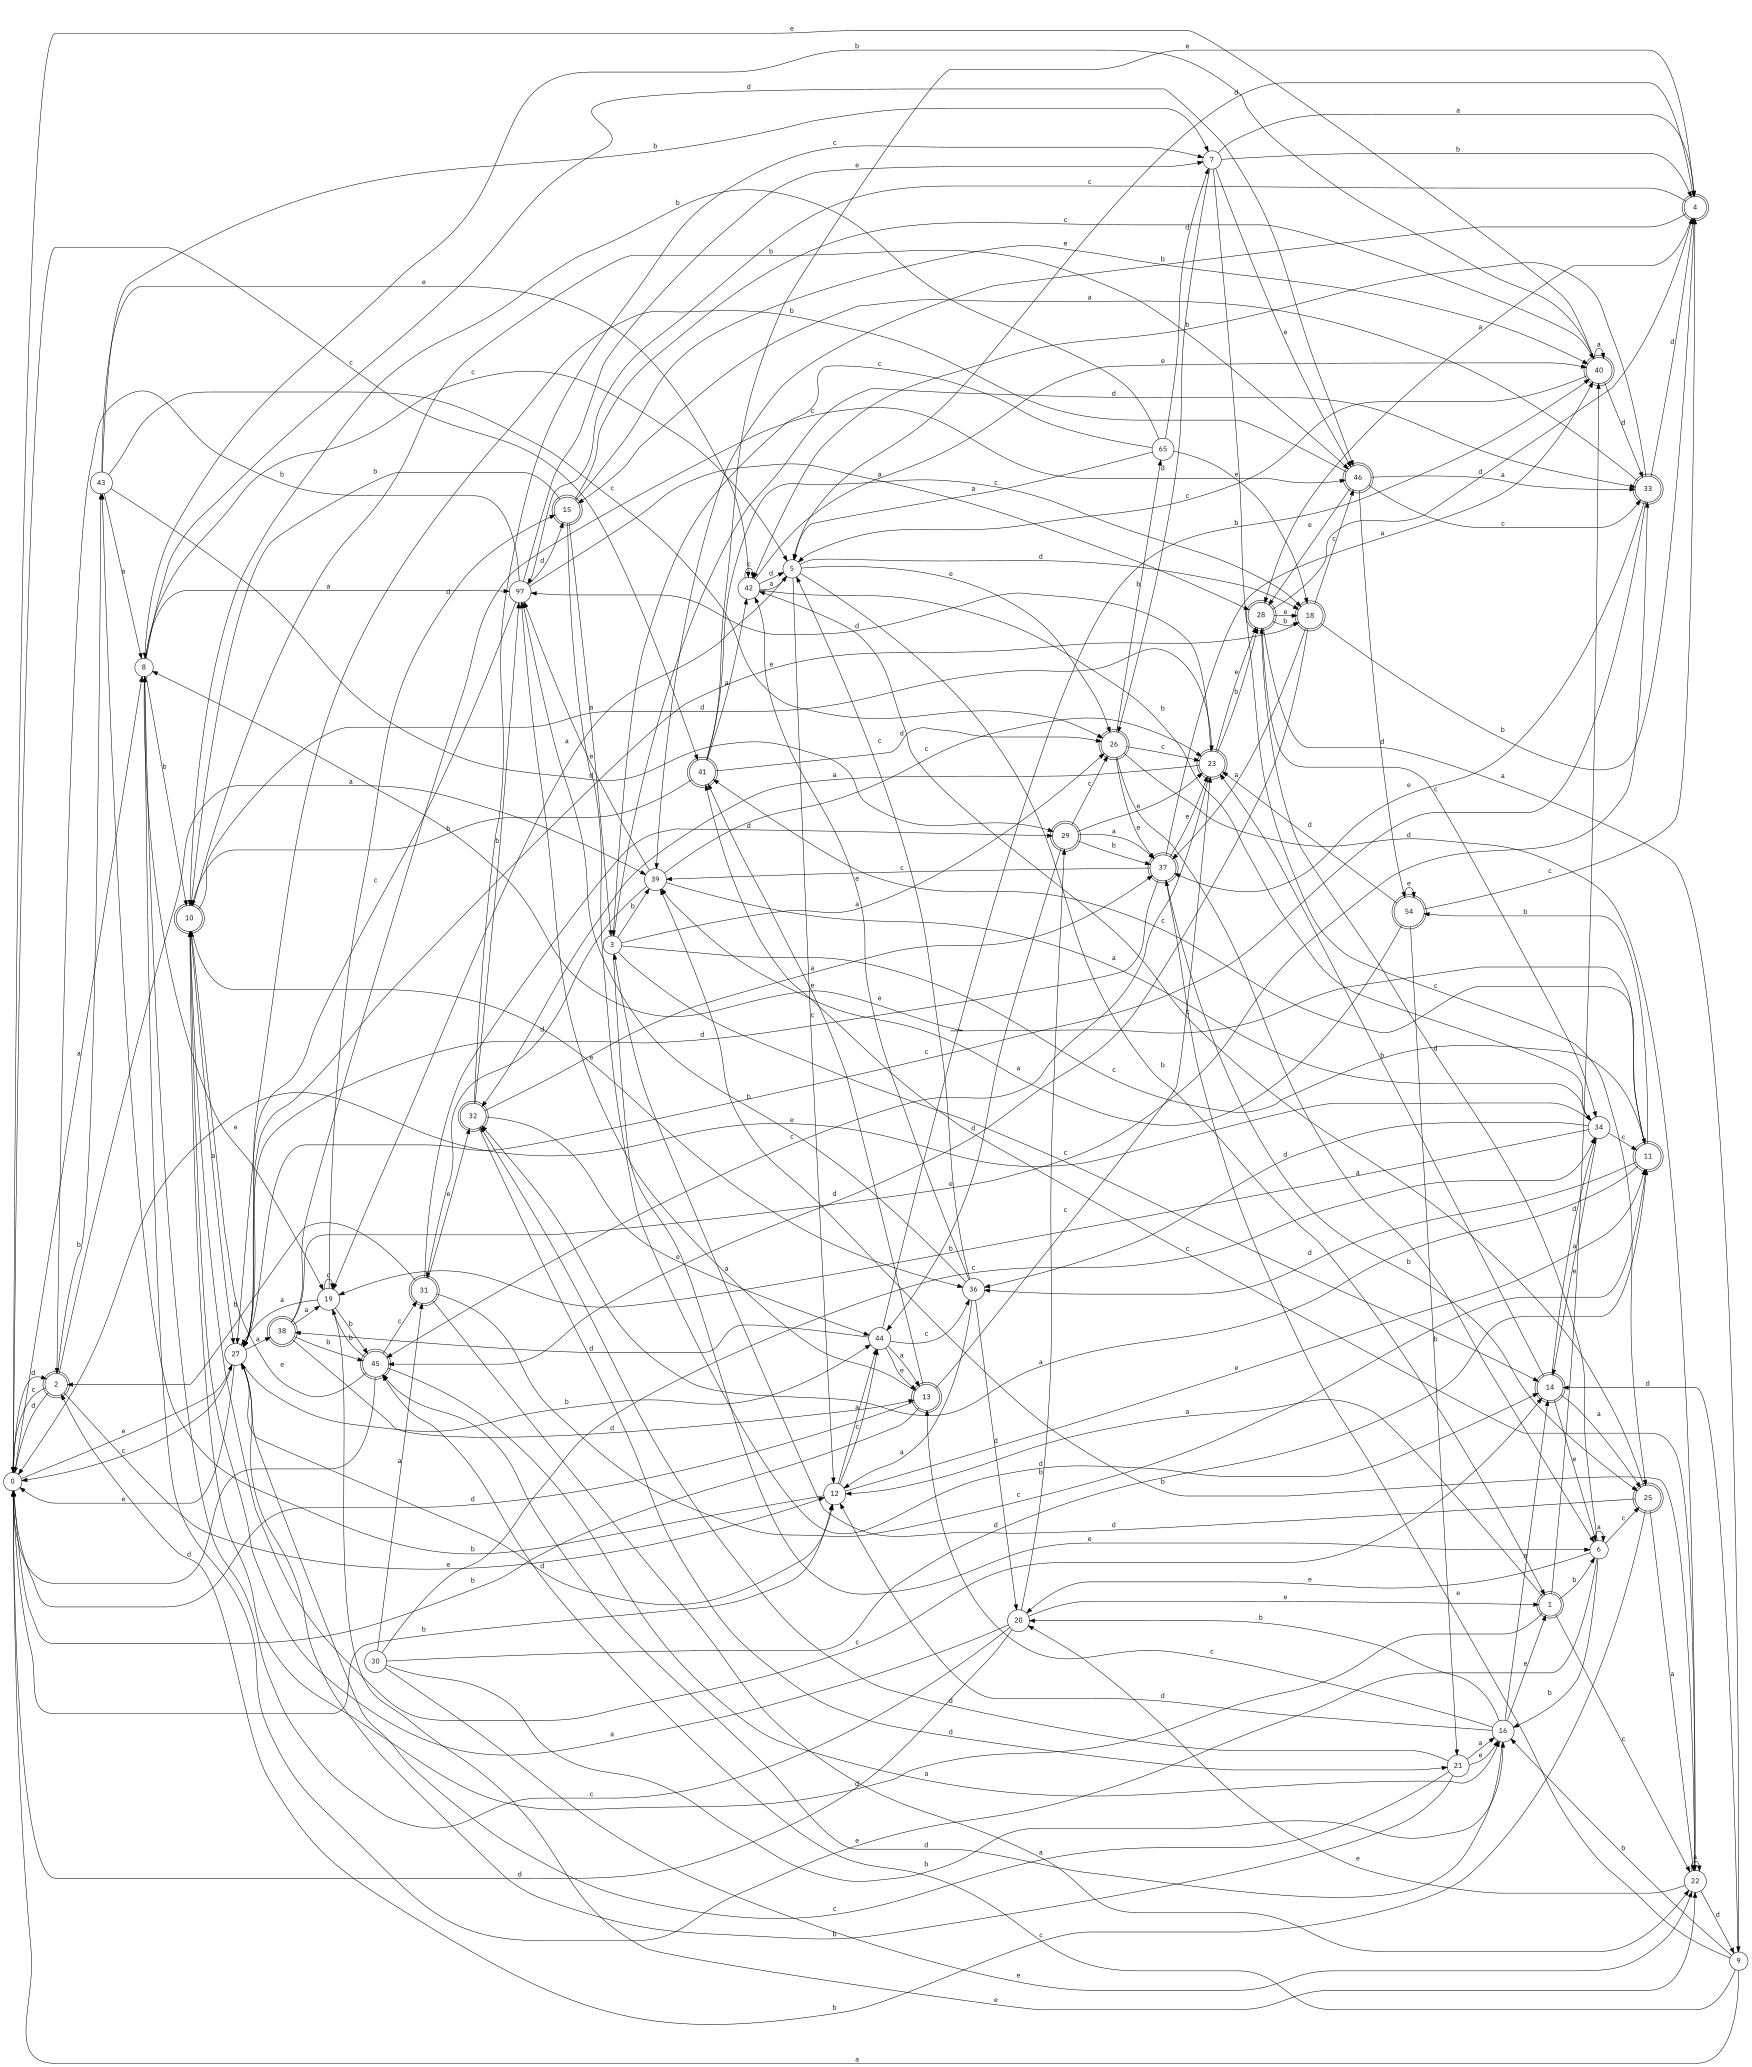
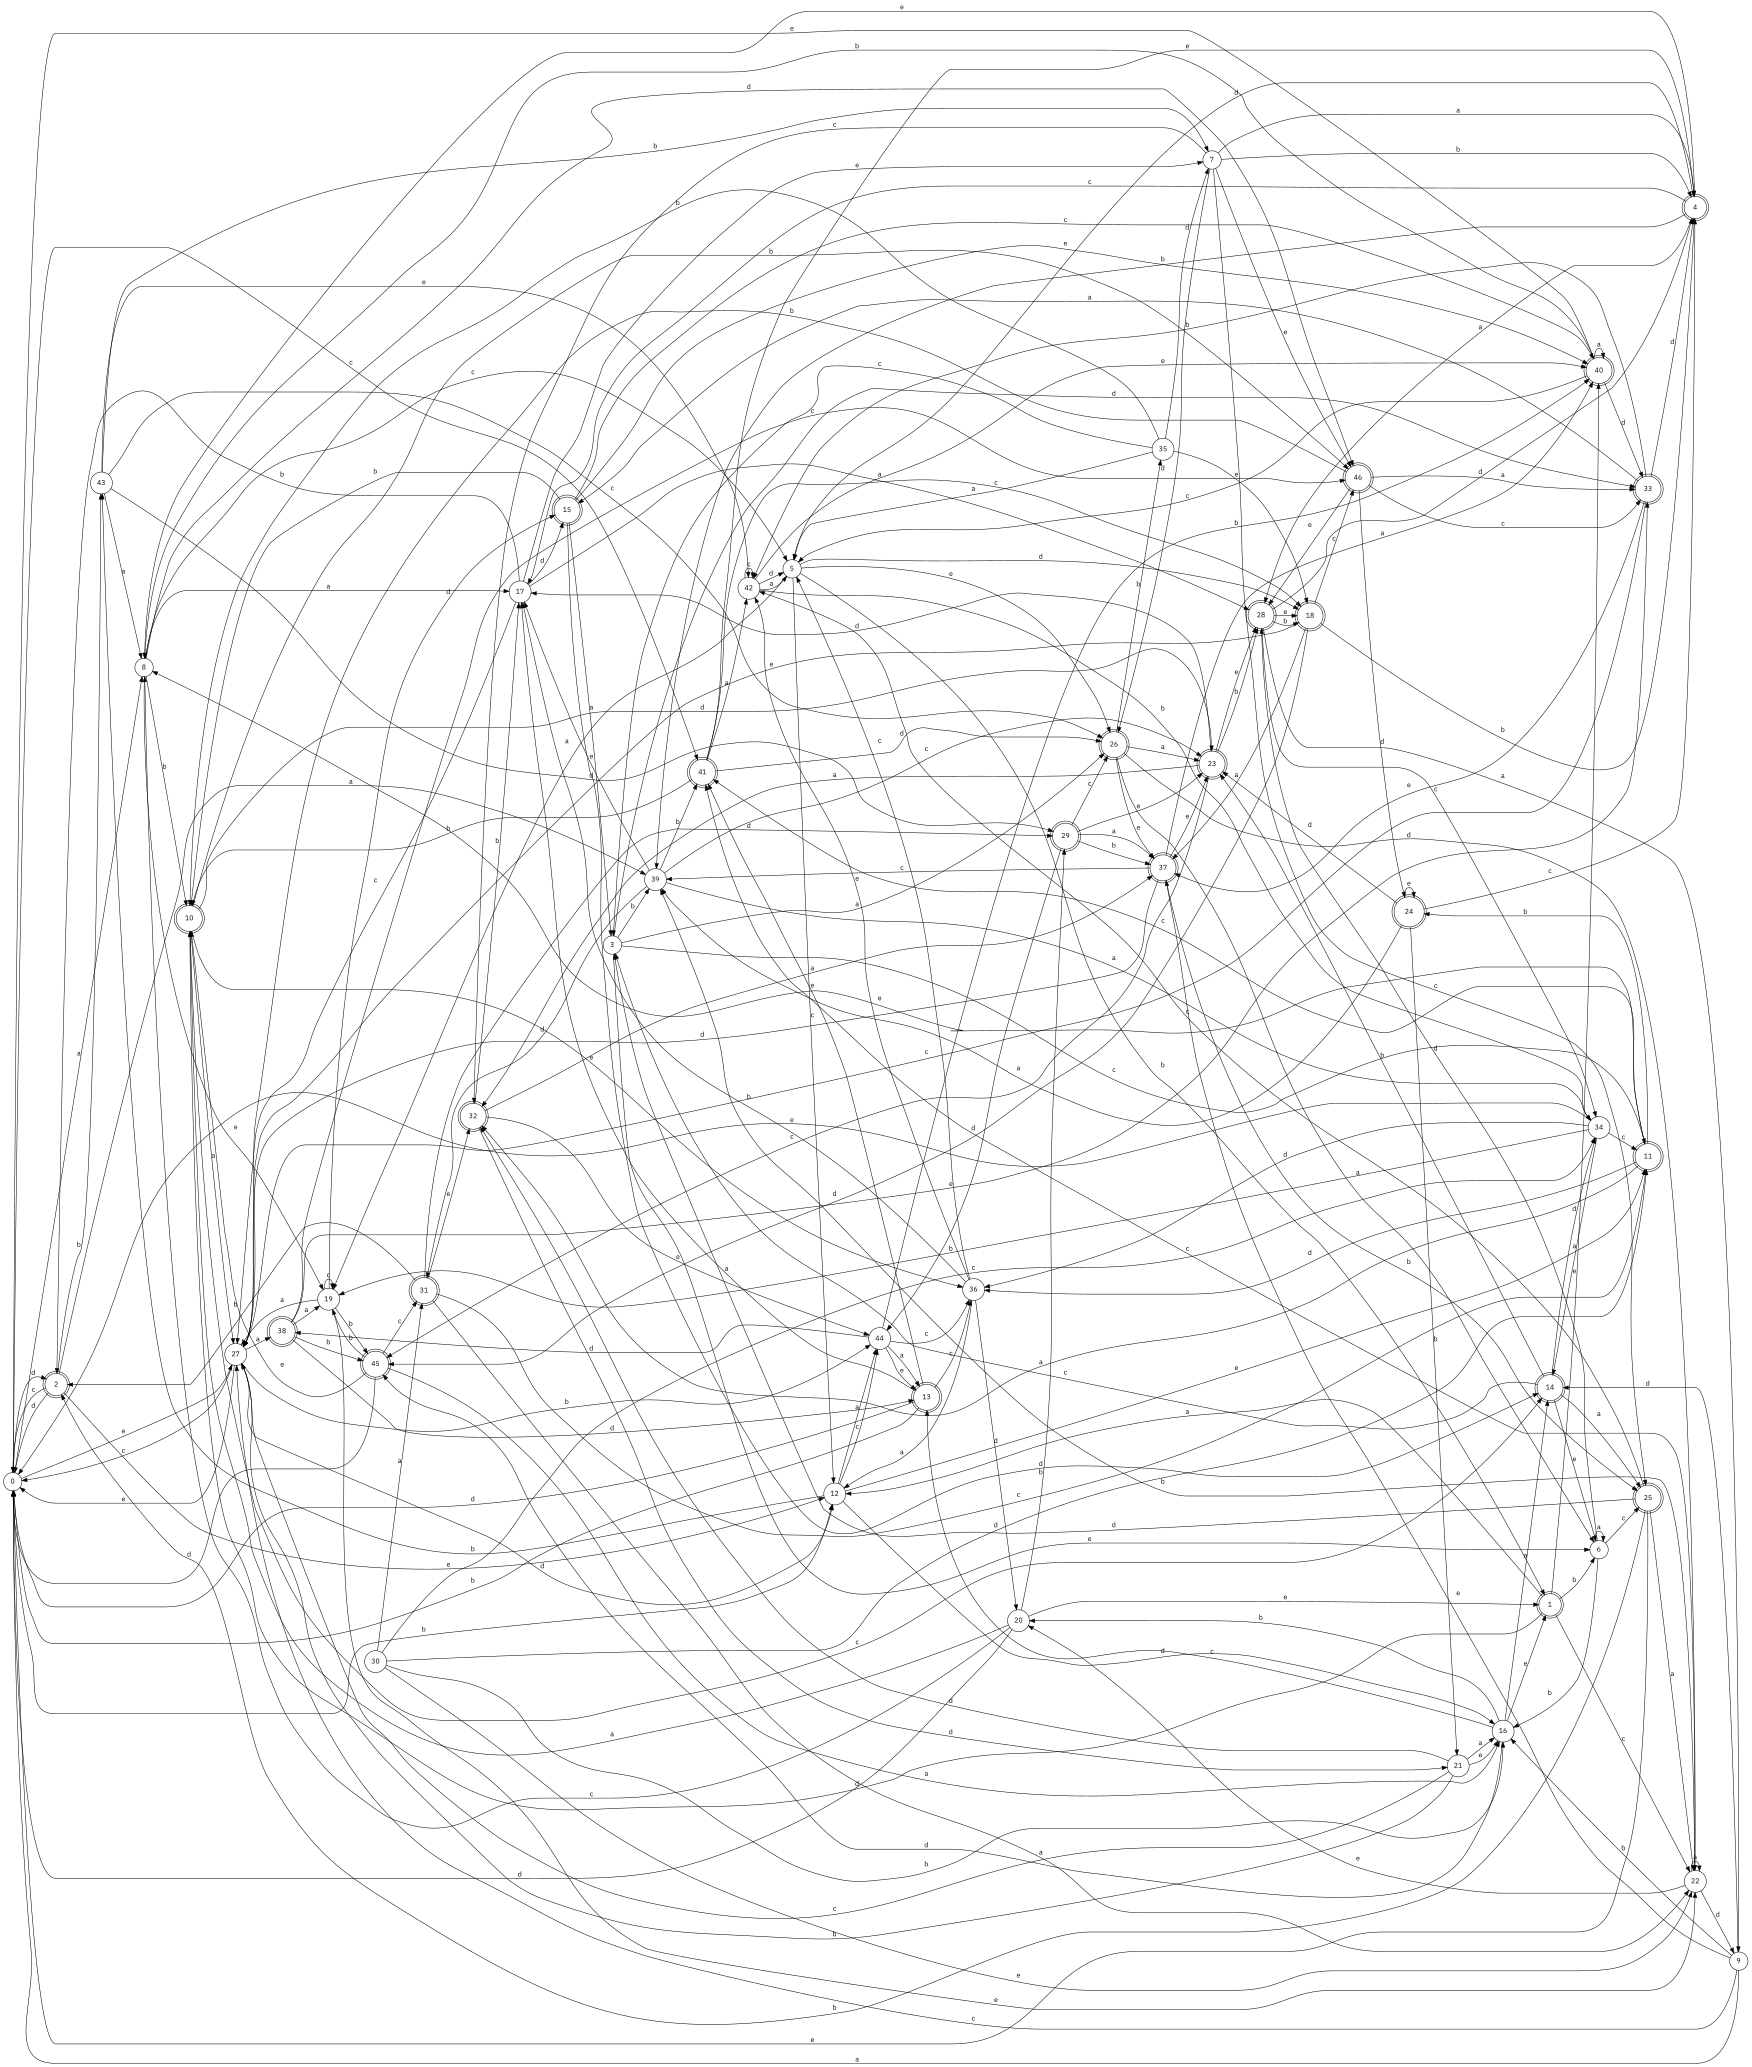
(572, 385) -> (583, 325)
(1163, 449) -> (1163, 449)
(520, 592) -> (520, 592)
(1163, 747) -> (1163, 747)
none -> (676, 833)
(1409, 912) -> (1409, 912)
(1153, 1119) -> (956, 1351)
(1097, 1176) -> (1012, 1368)
(1309, 1584) -> none
(1120, 1699) -> (1142, 1660)
(976, 1897) -> (821, 1997)
(426, 1906) -> (822, 11)
none -> (778, 2044)
